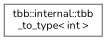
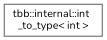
(53, 20) -> (53, 20)
